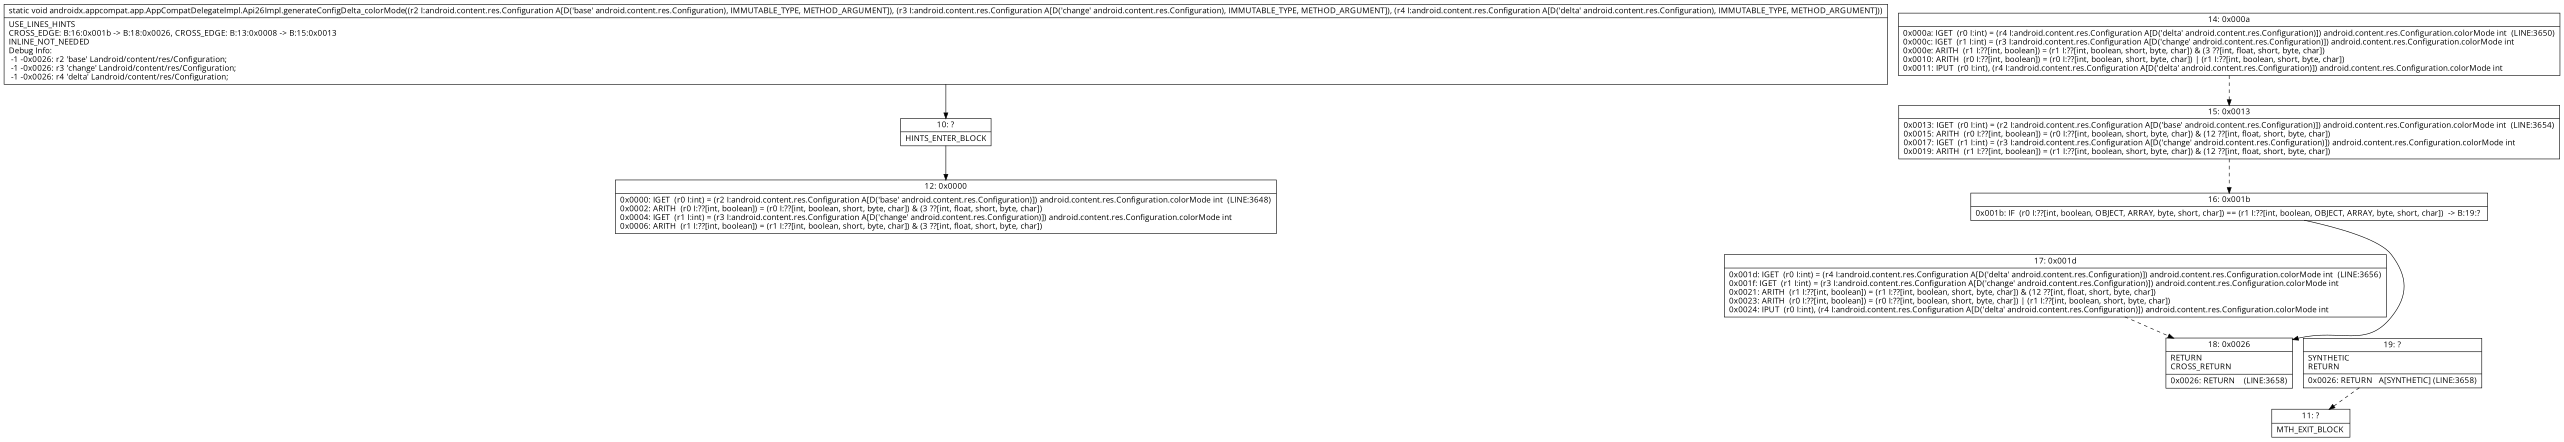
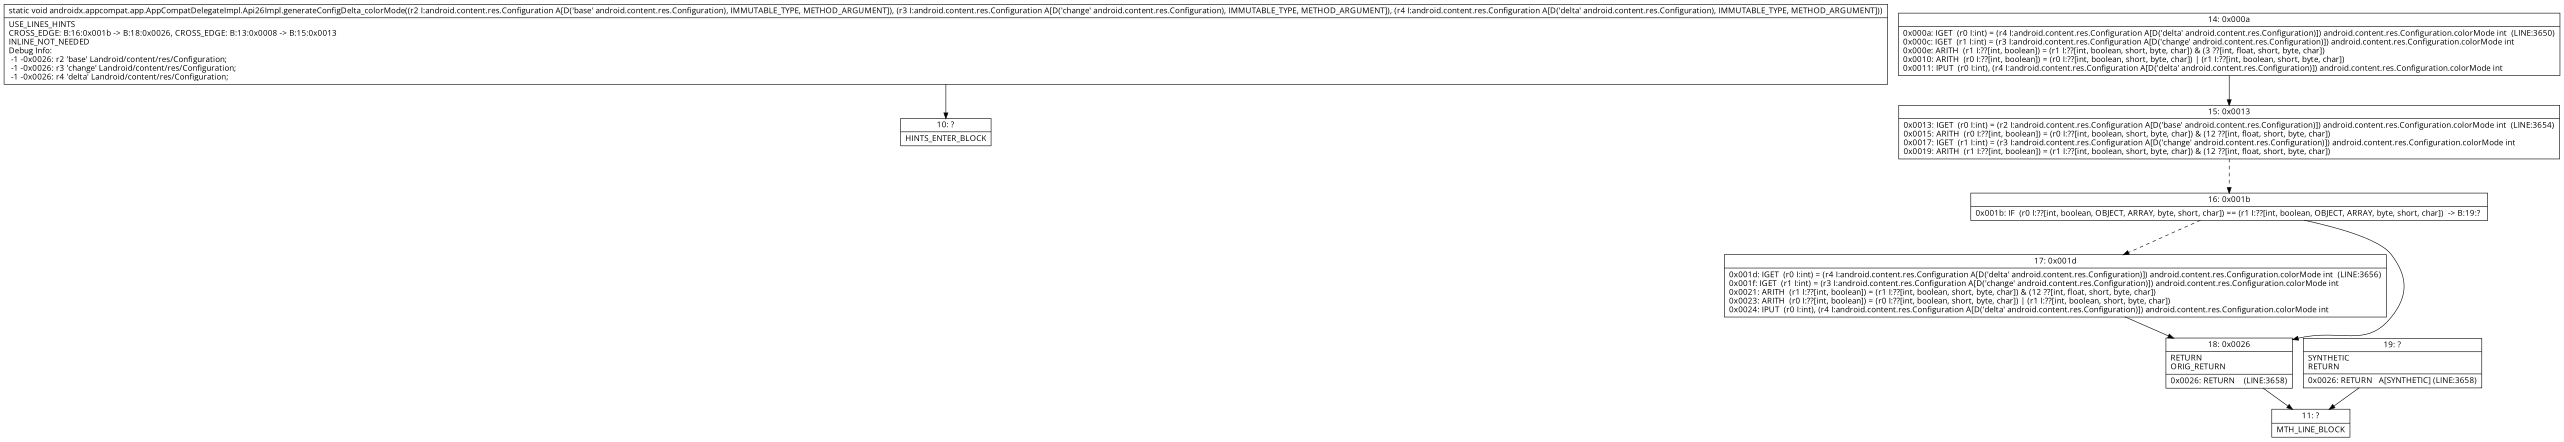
(2229, 88) -> (2229, 88)
(946, 207) -> none
none -> (2165, 236)
(2147, 326) -> (2147, 326)
(2201, 367) -> (2198, 367)
none -> (2275, 397)
(2347, 397) -> (2347, 397)
(2310, 430) -> (2311, 430)
